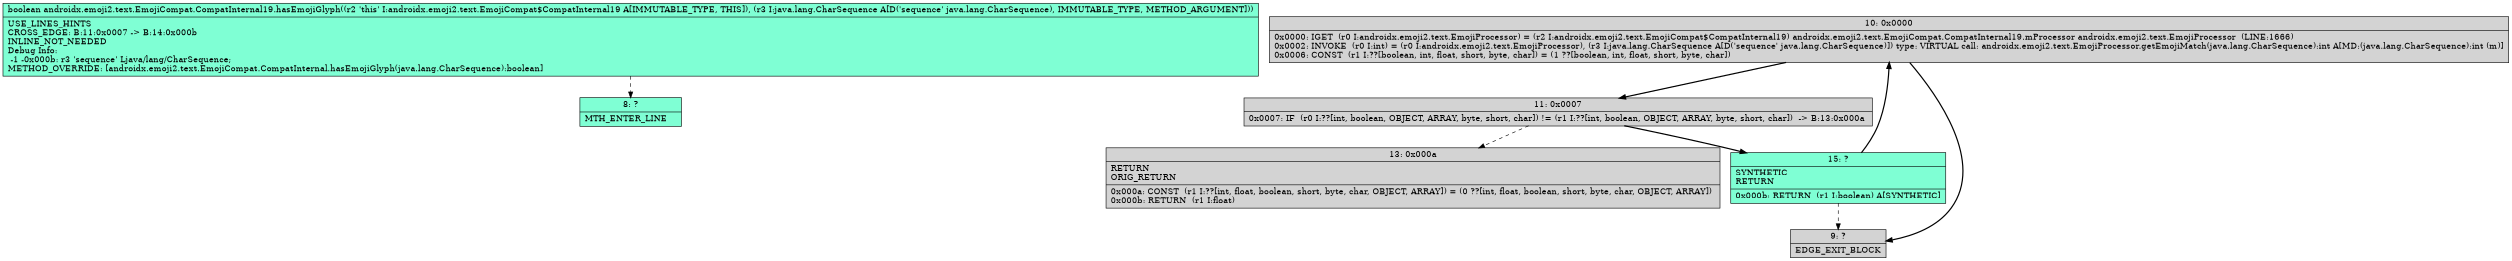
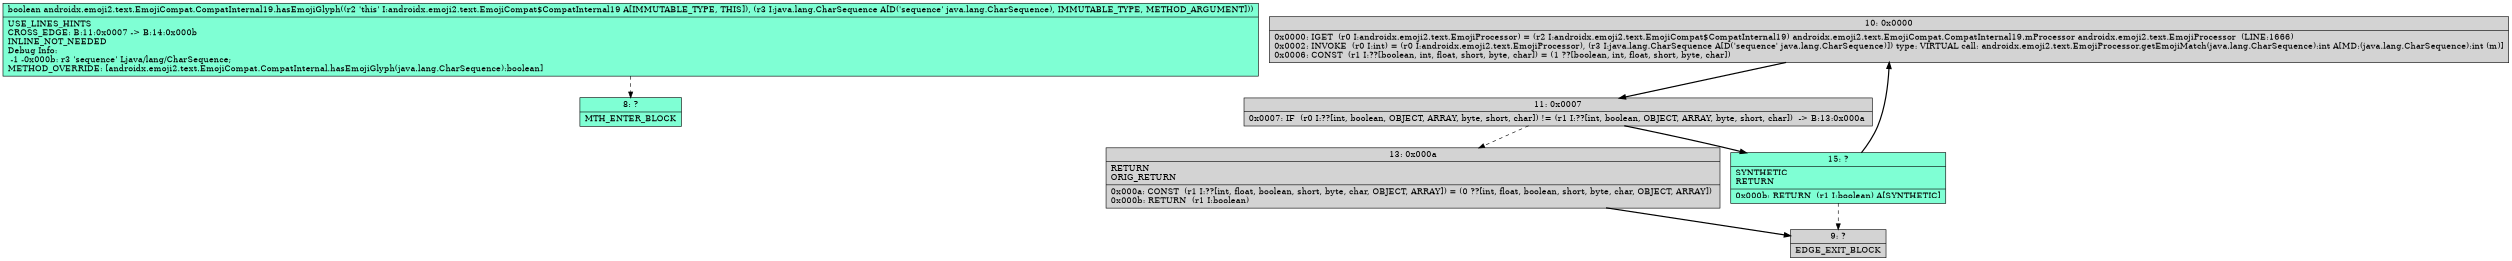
(626, 119) -> (631, 119)
(1962, 164) -> (1695, 221)
(1174, 201) -> (1182, 201)
